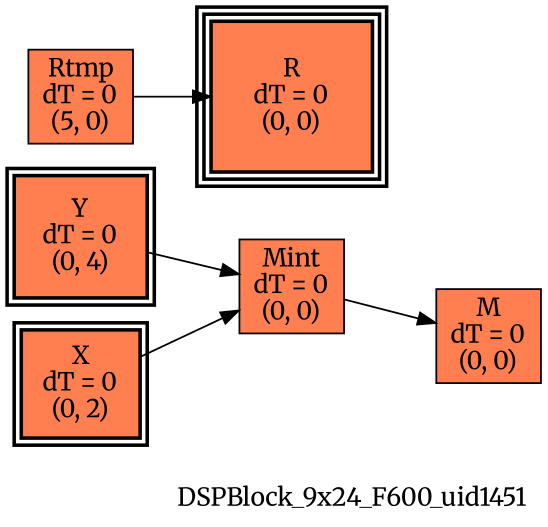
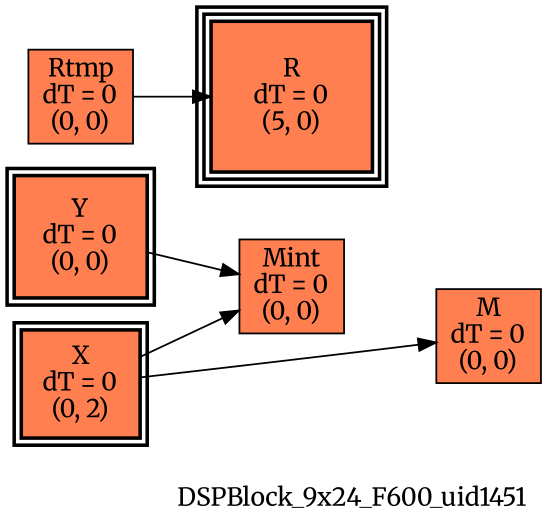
(81, 97) -> (81, 97)
(292, 97) -> (292, 97)
(81, 237) -> (81, 237)
(381, 309) -> (279, 361)
